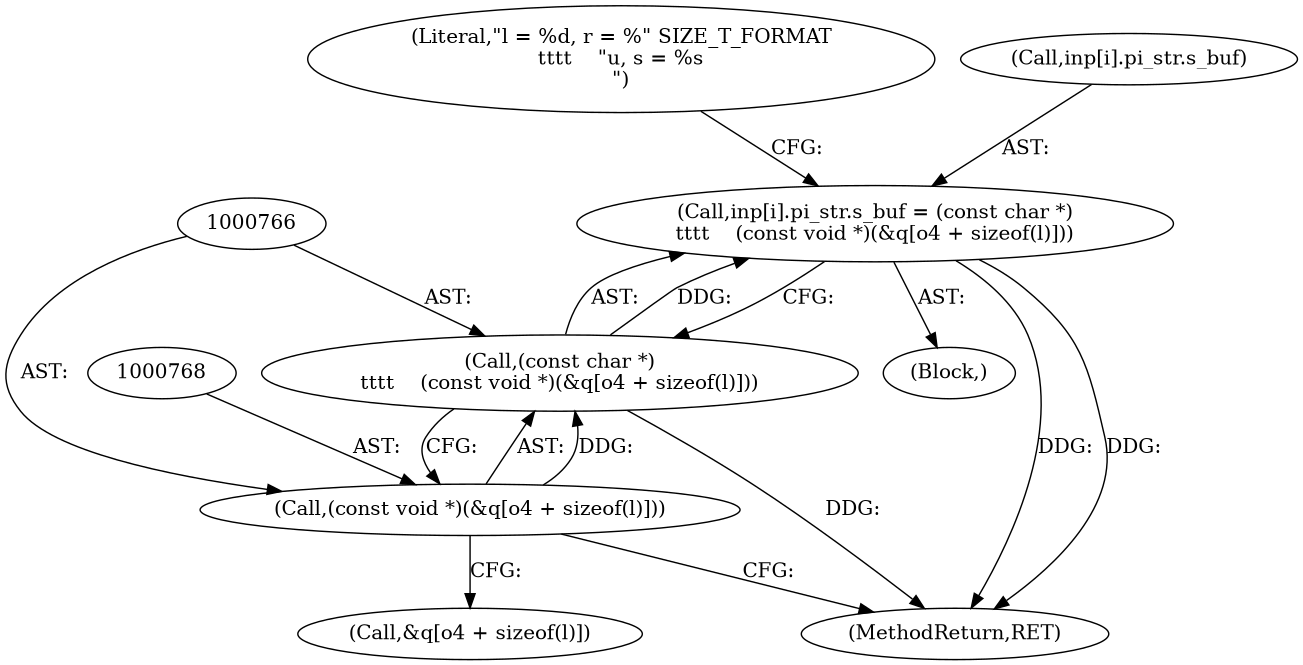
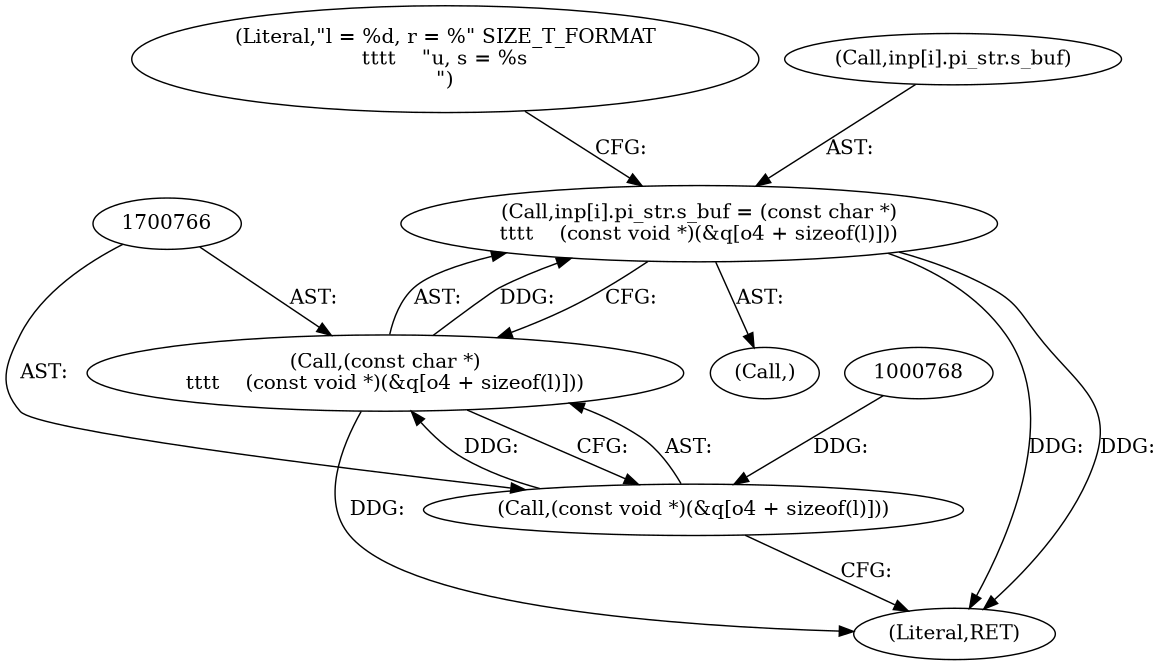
(252, 224) -> (167, 224)
(949, 373) -> (765, 373)
(380, 448) -> (844, 448)
(470, 634) -> none
(955, 634) -> (955, 634)
